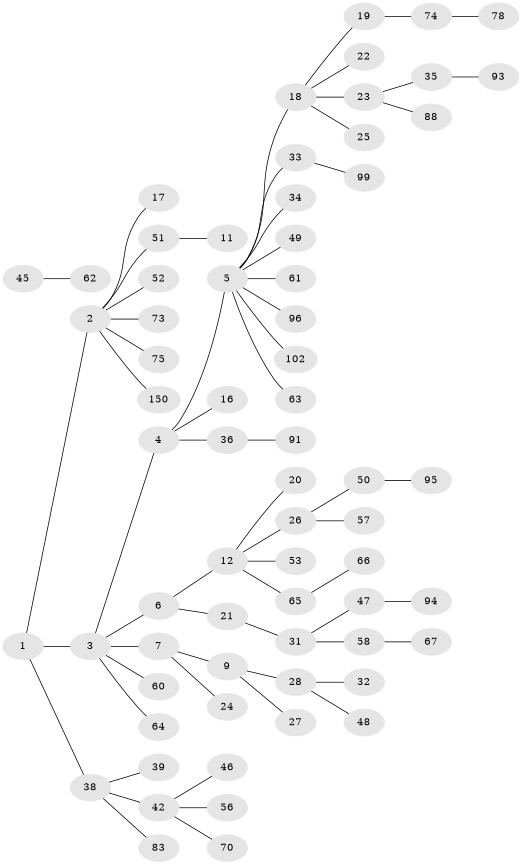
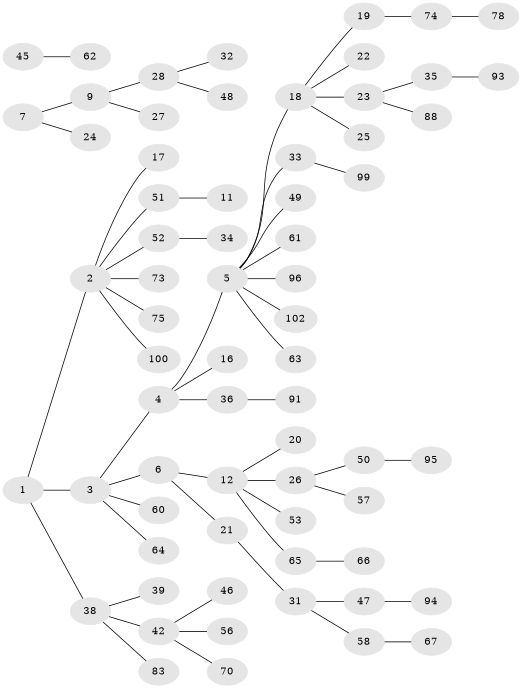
(262, 236) -> (193, 238)
(159, 400) -> (159, 359)
(125, 646) -> none
